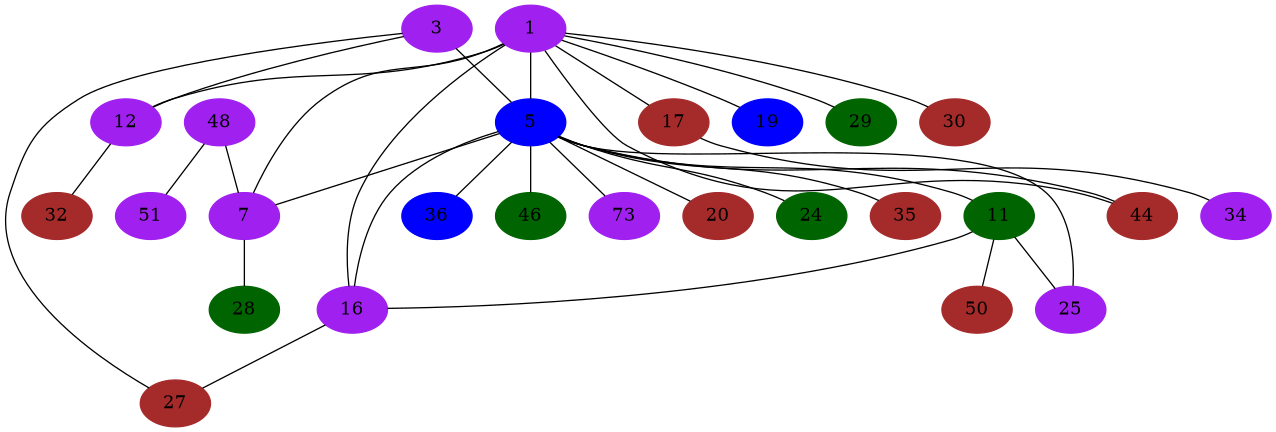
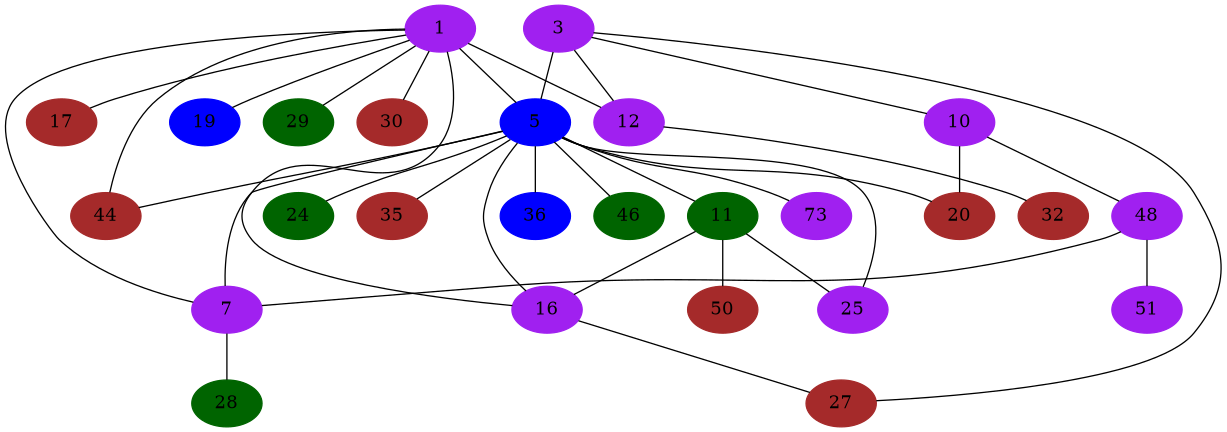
none -> (960, 122)
(1236, 216) -> none
